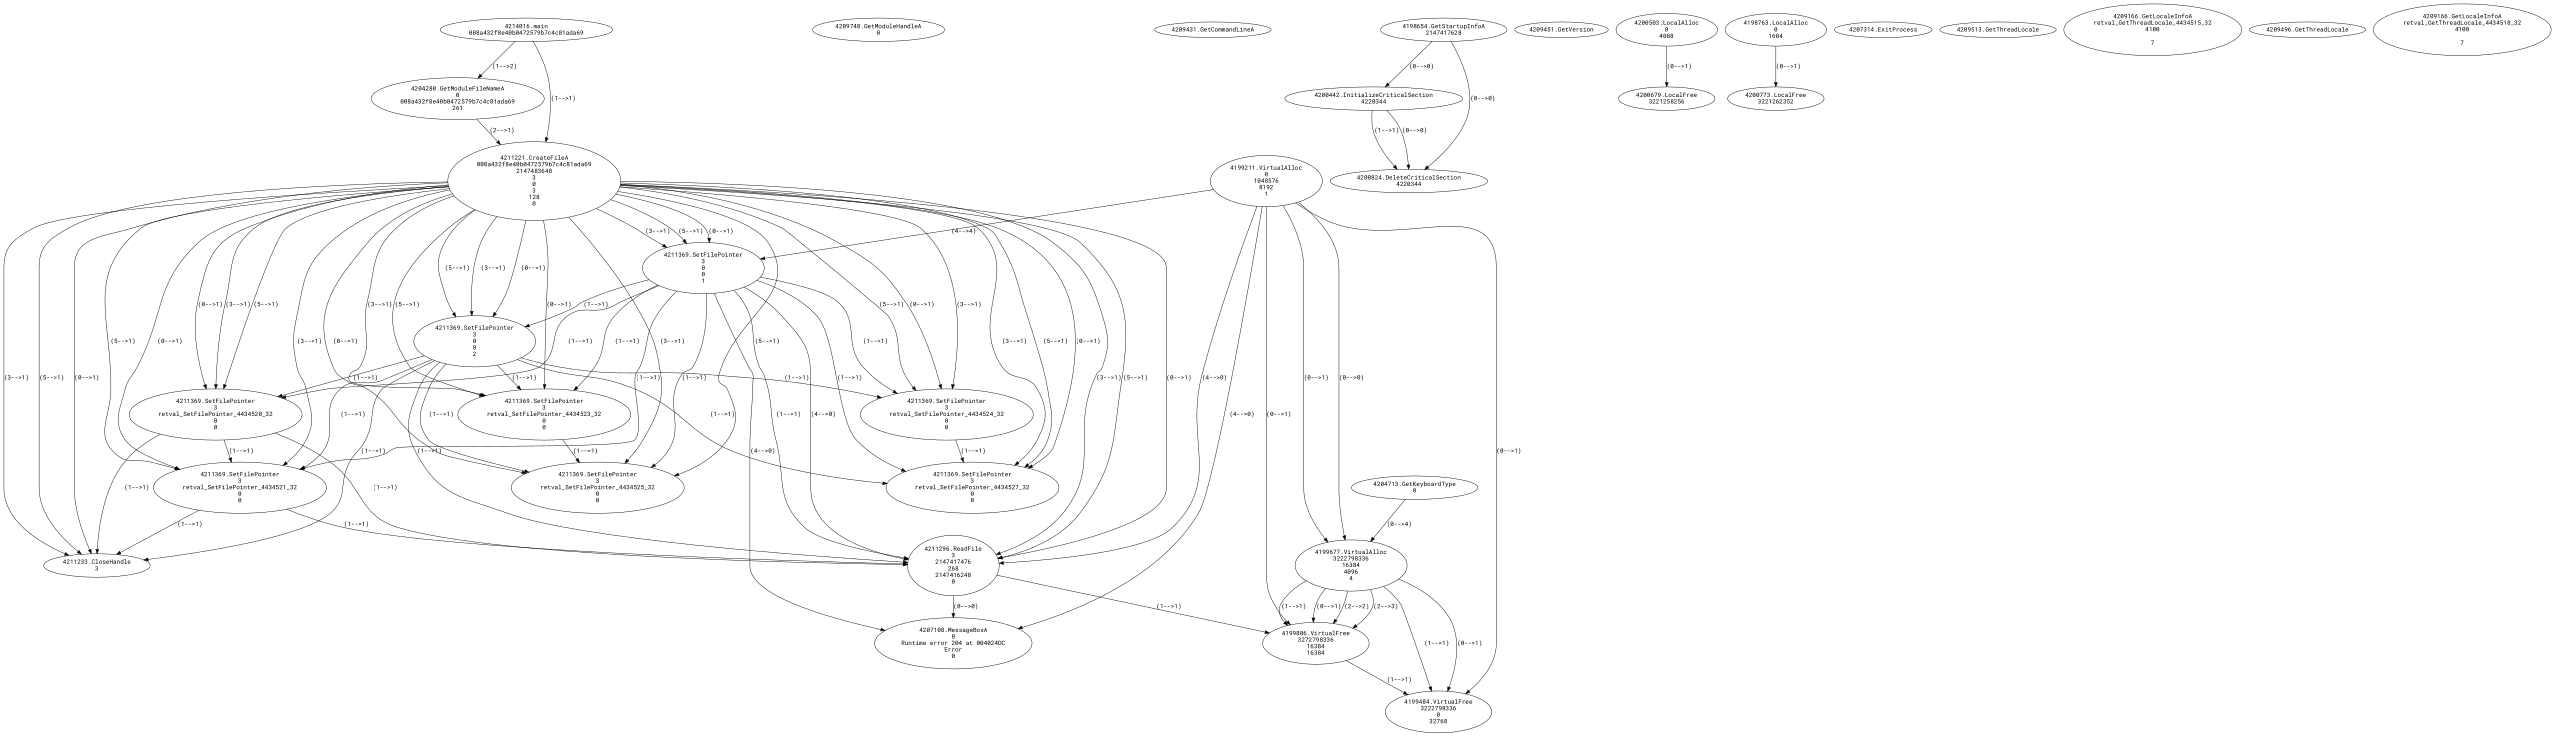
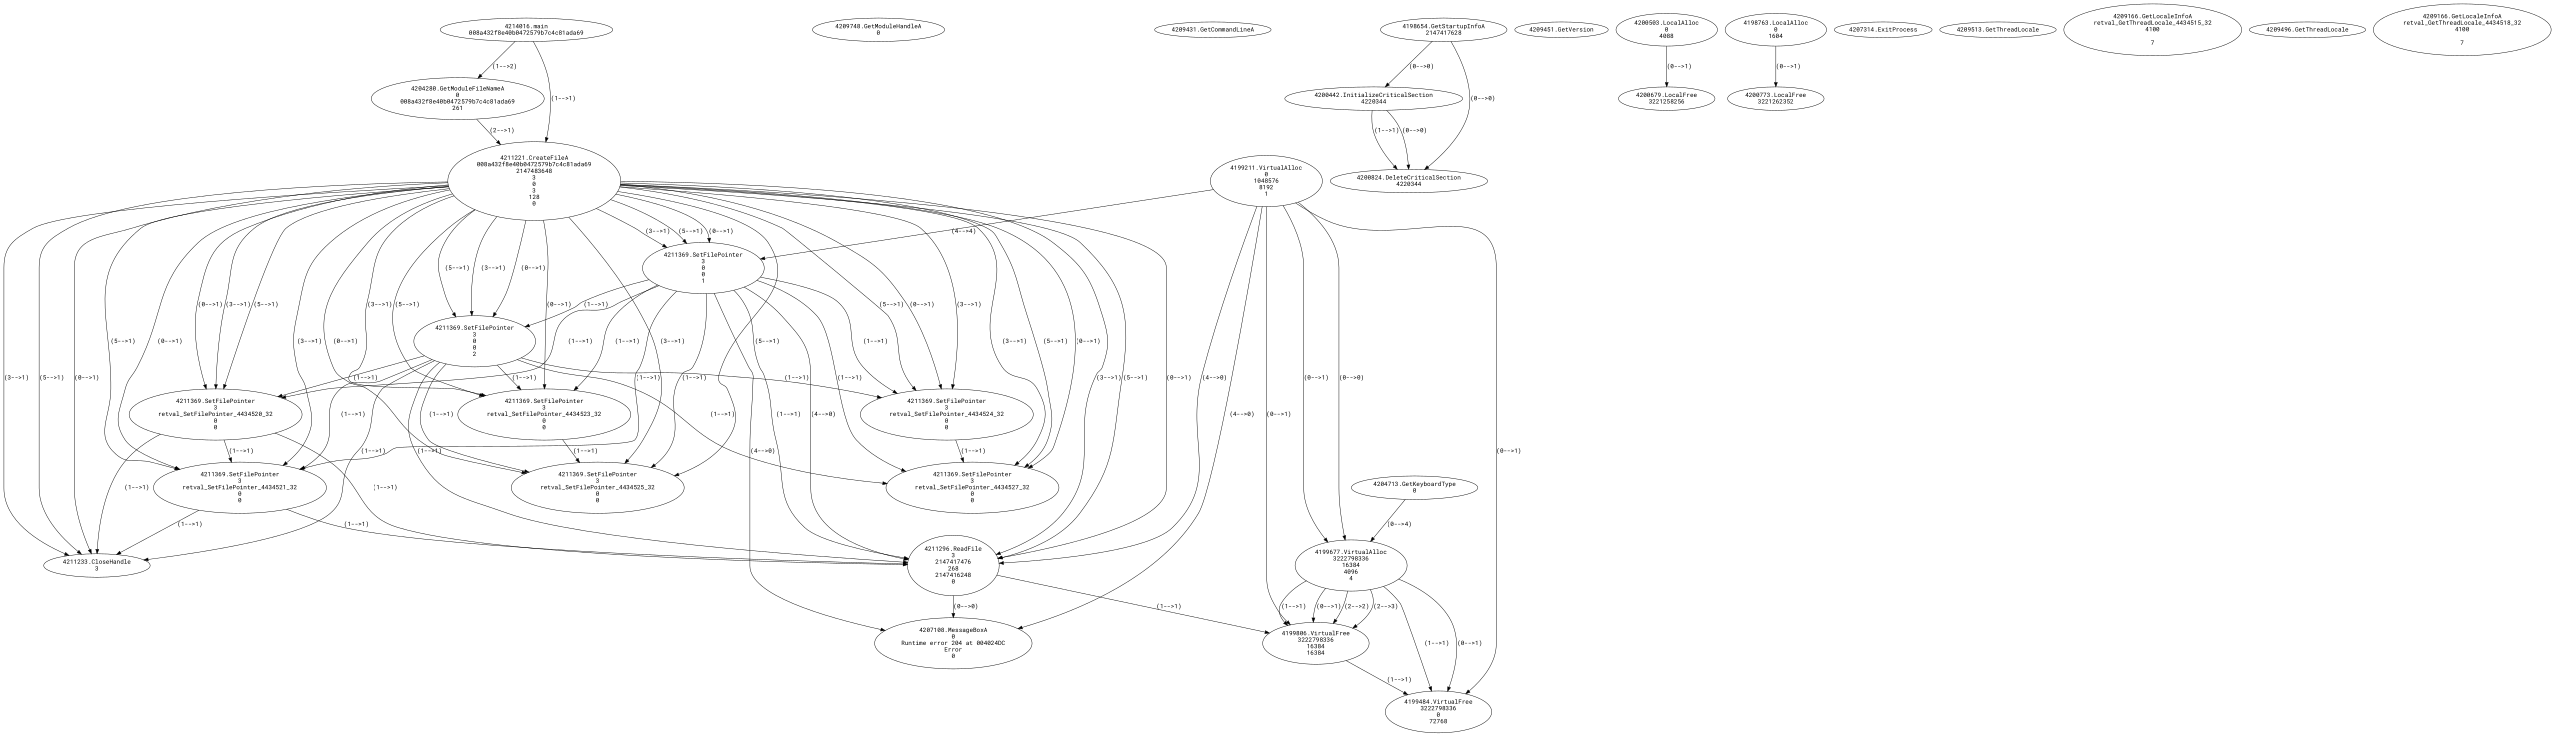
(1316, 643) -> (1316, 643)
(1438, 712) -> (1438, 712)
